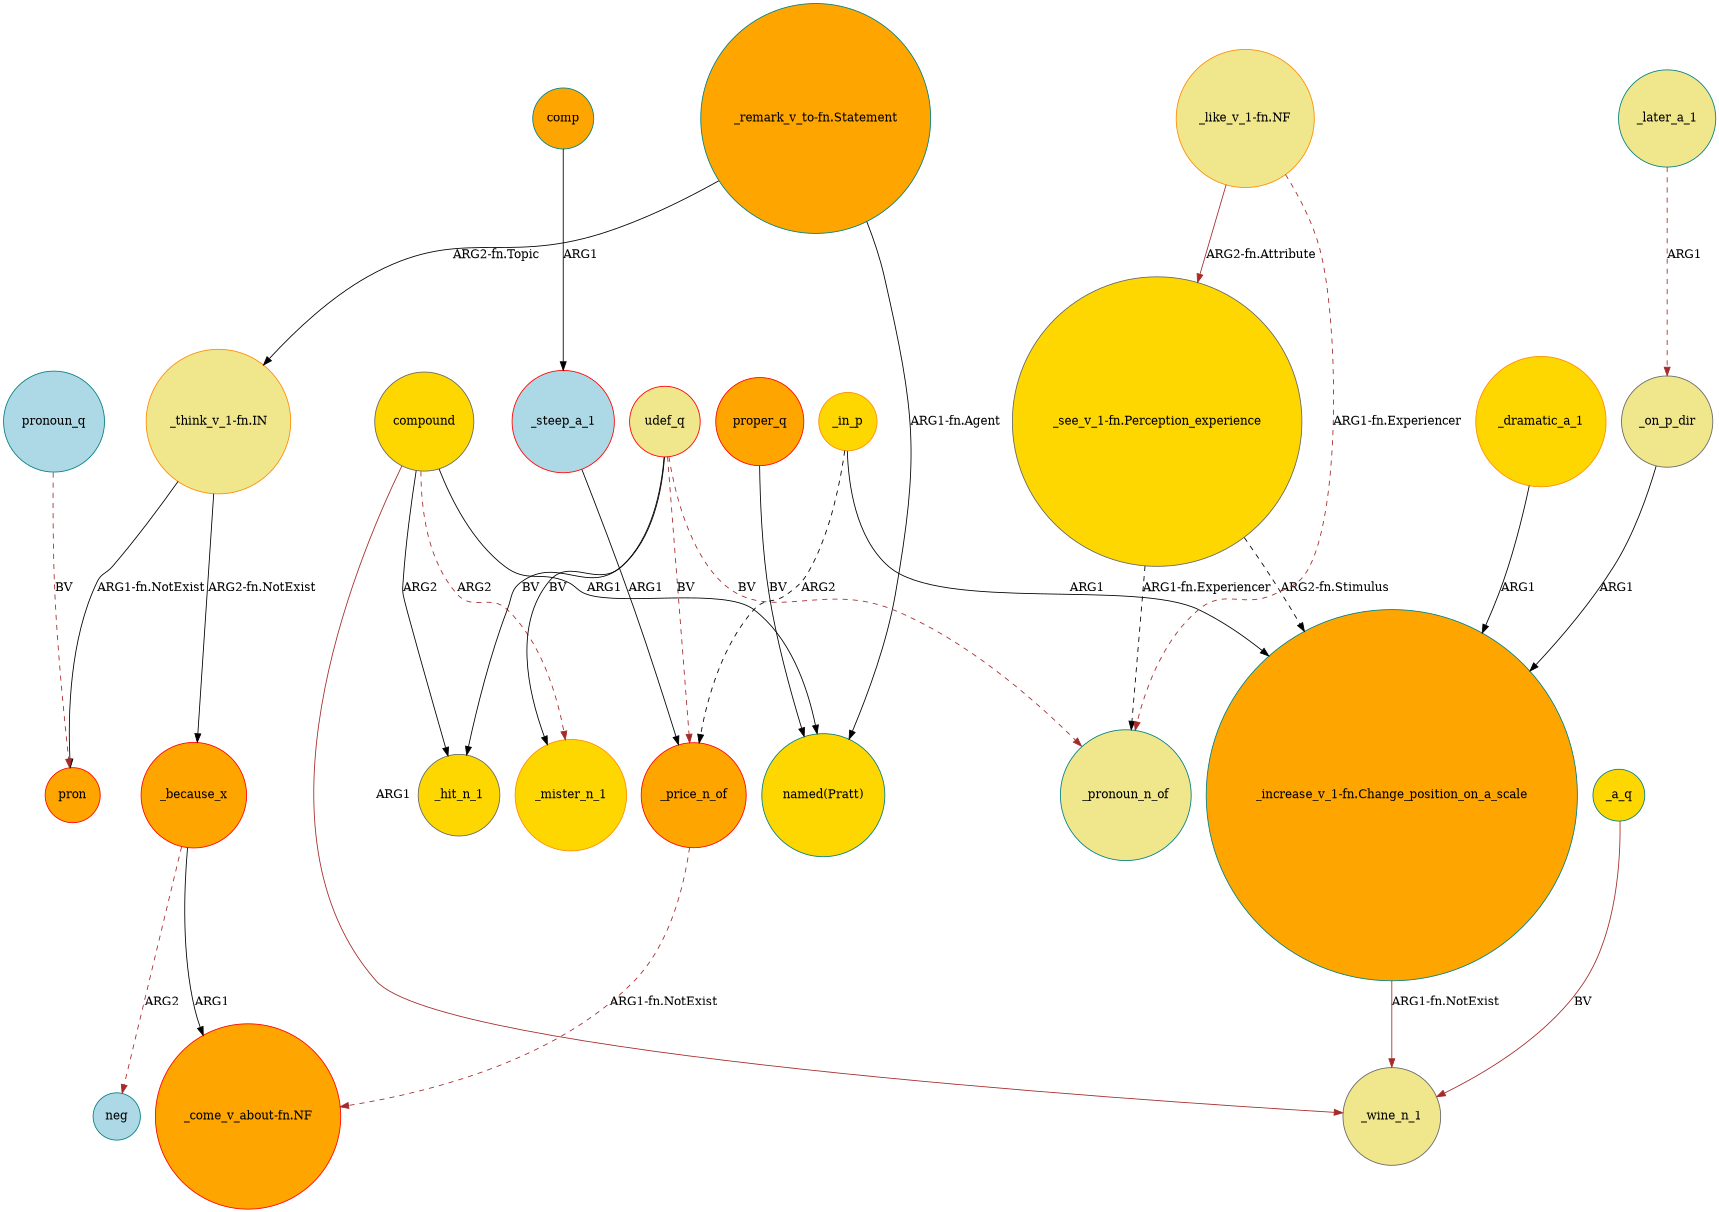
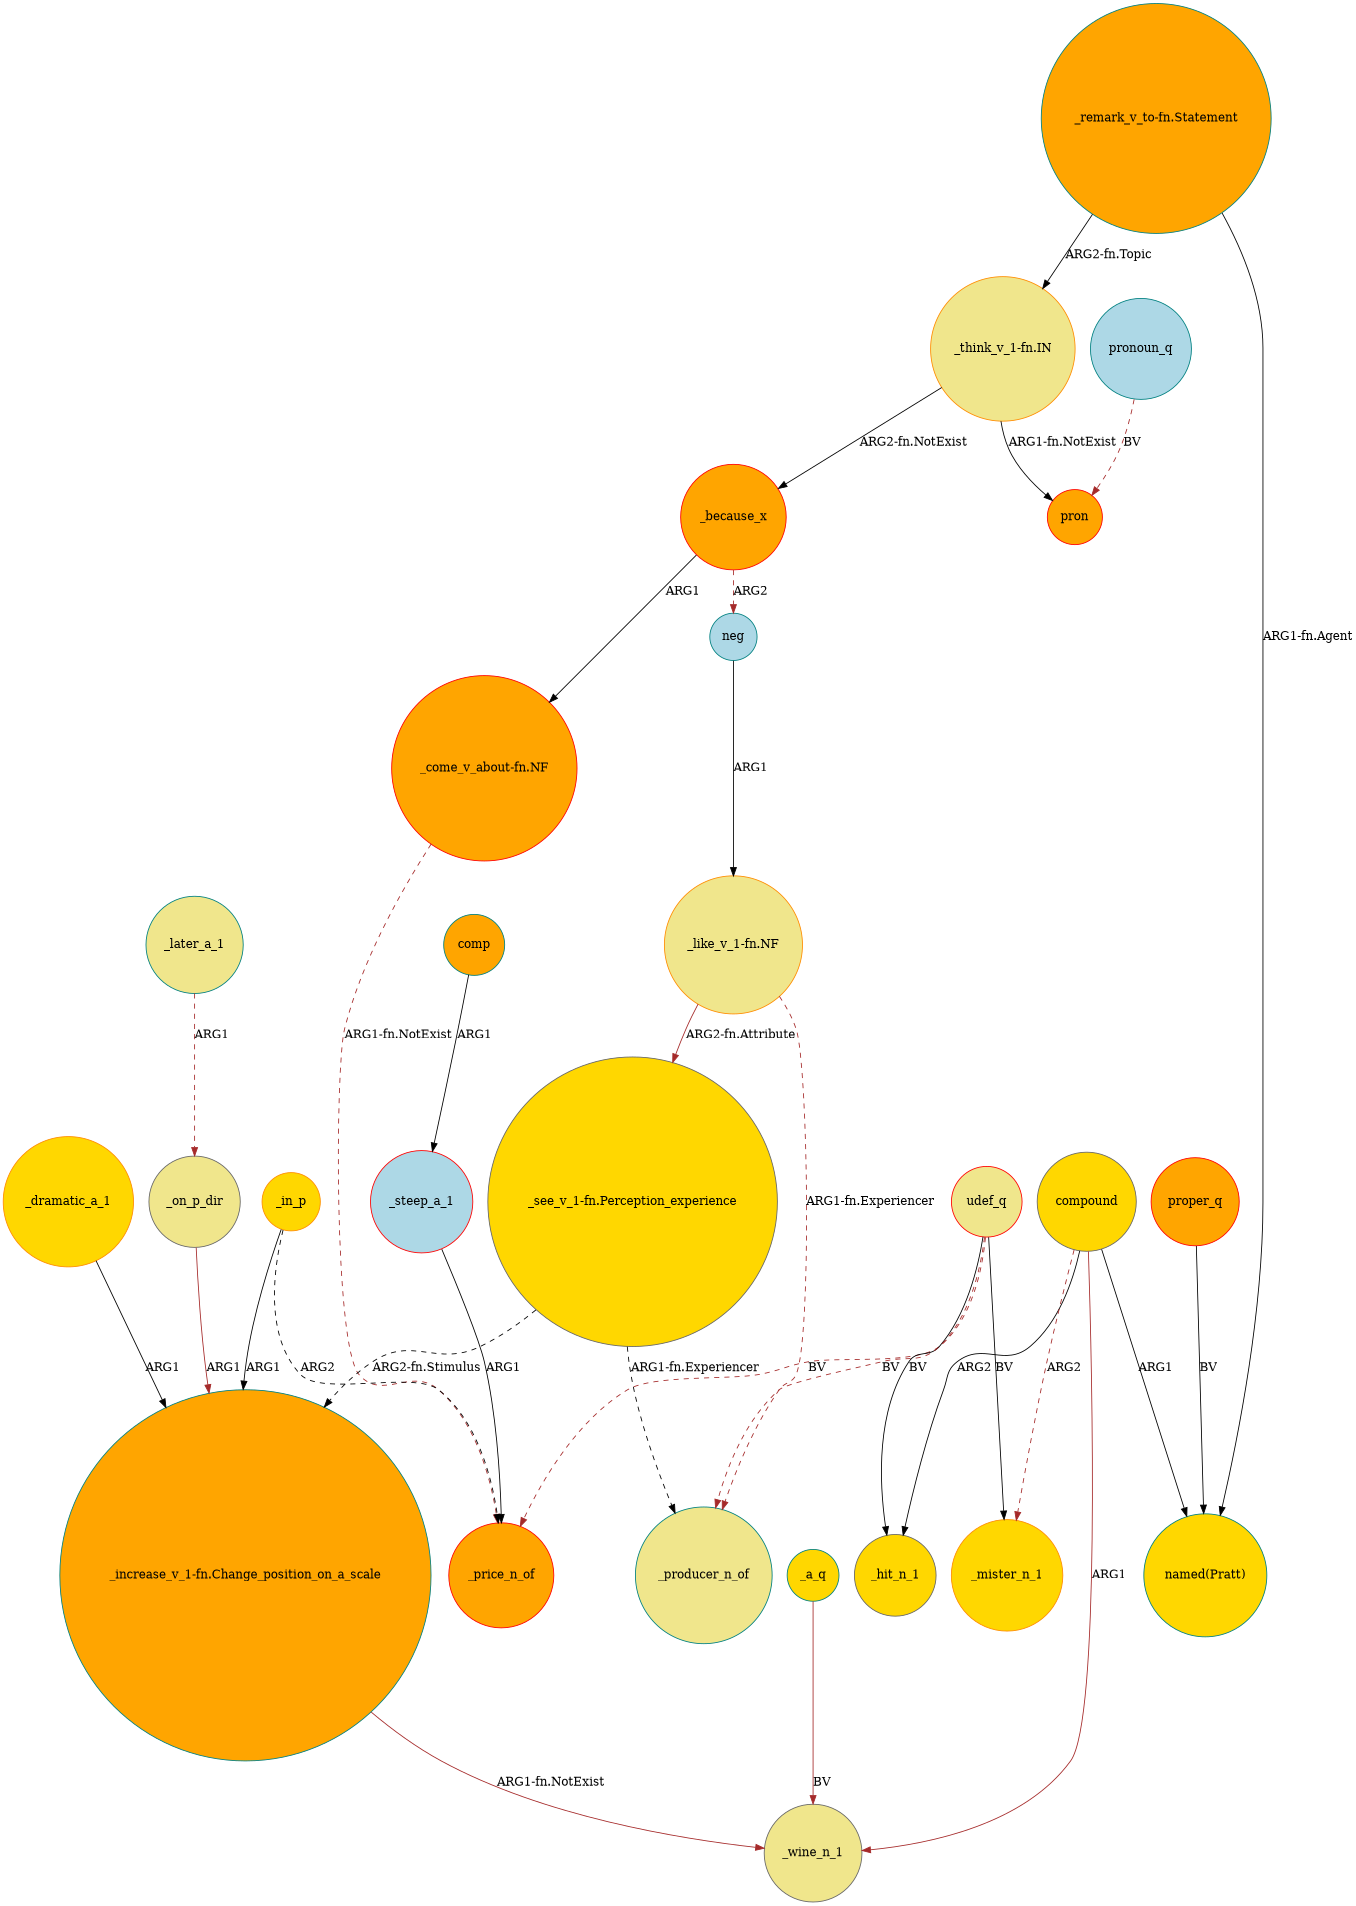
(1609, 573) -> (200, 1316)
none -> (733, 764)
(1126, 795) -> (704, 1575)
(577, 1026) -> (339, 1213)
